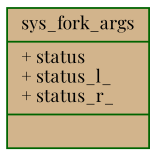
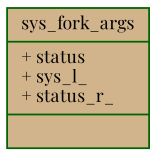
(67, 77) -> (55, 77)
